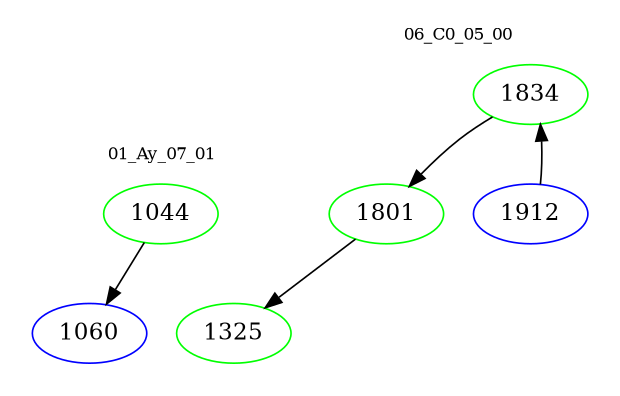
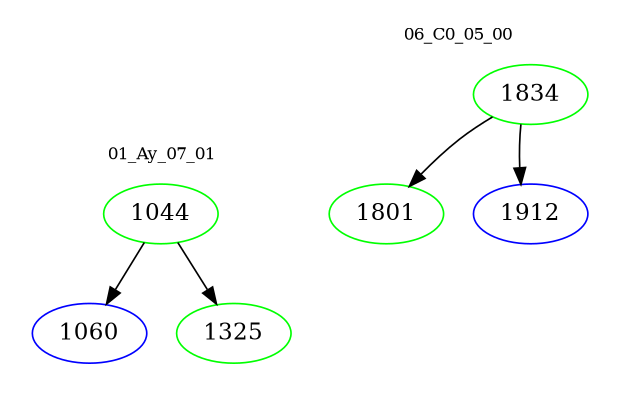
(542, 163) -> (520, 146)
(317, 268) -> (193, 266)
